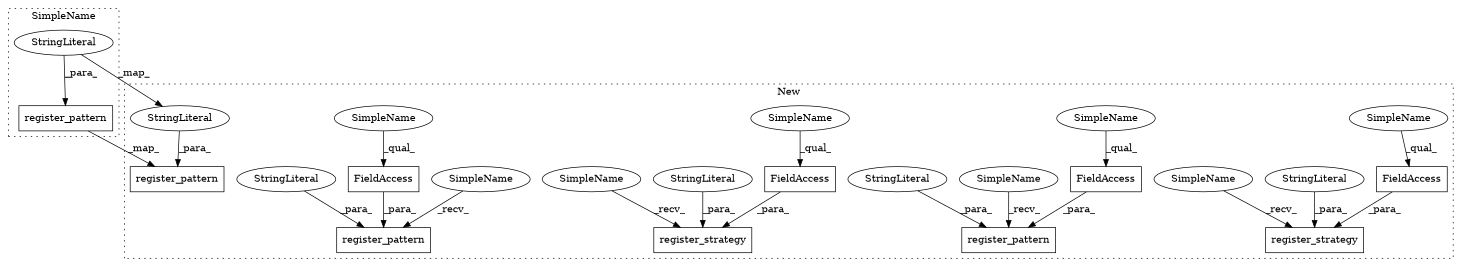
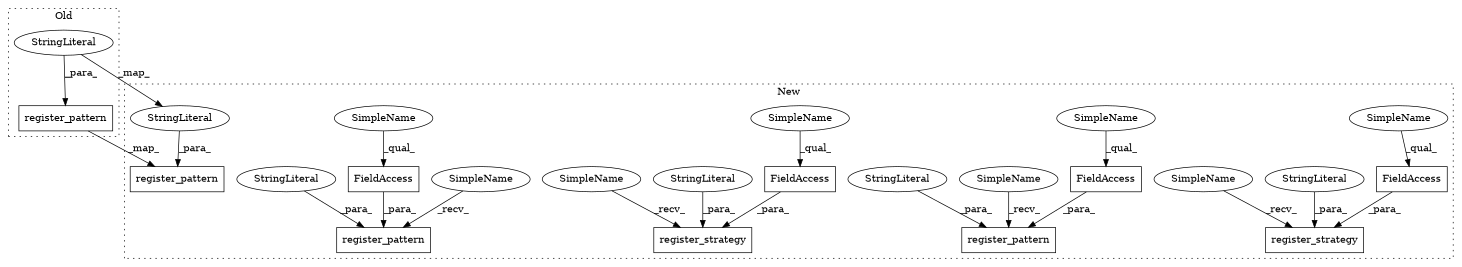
(64, 16) -> (64, 16)
